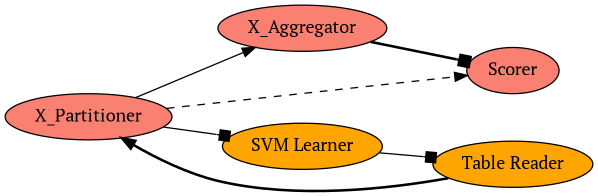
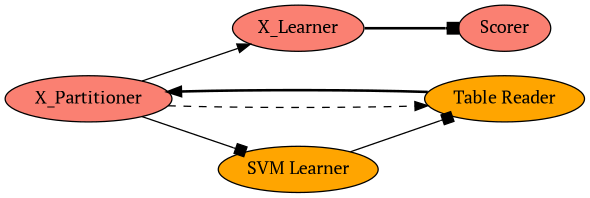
(302, 28) -> (298, 28)
(311, 93) -> (292, 107)
